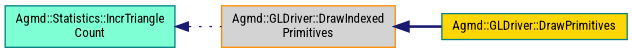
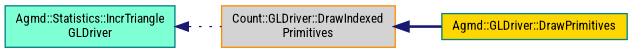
(90, 27) -> (90, 27)
(308, 27) -> (308, 27)
